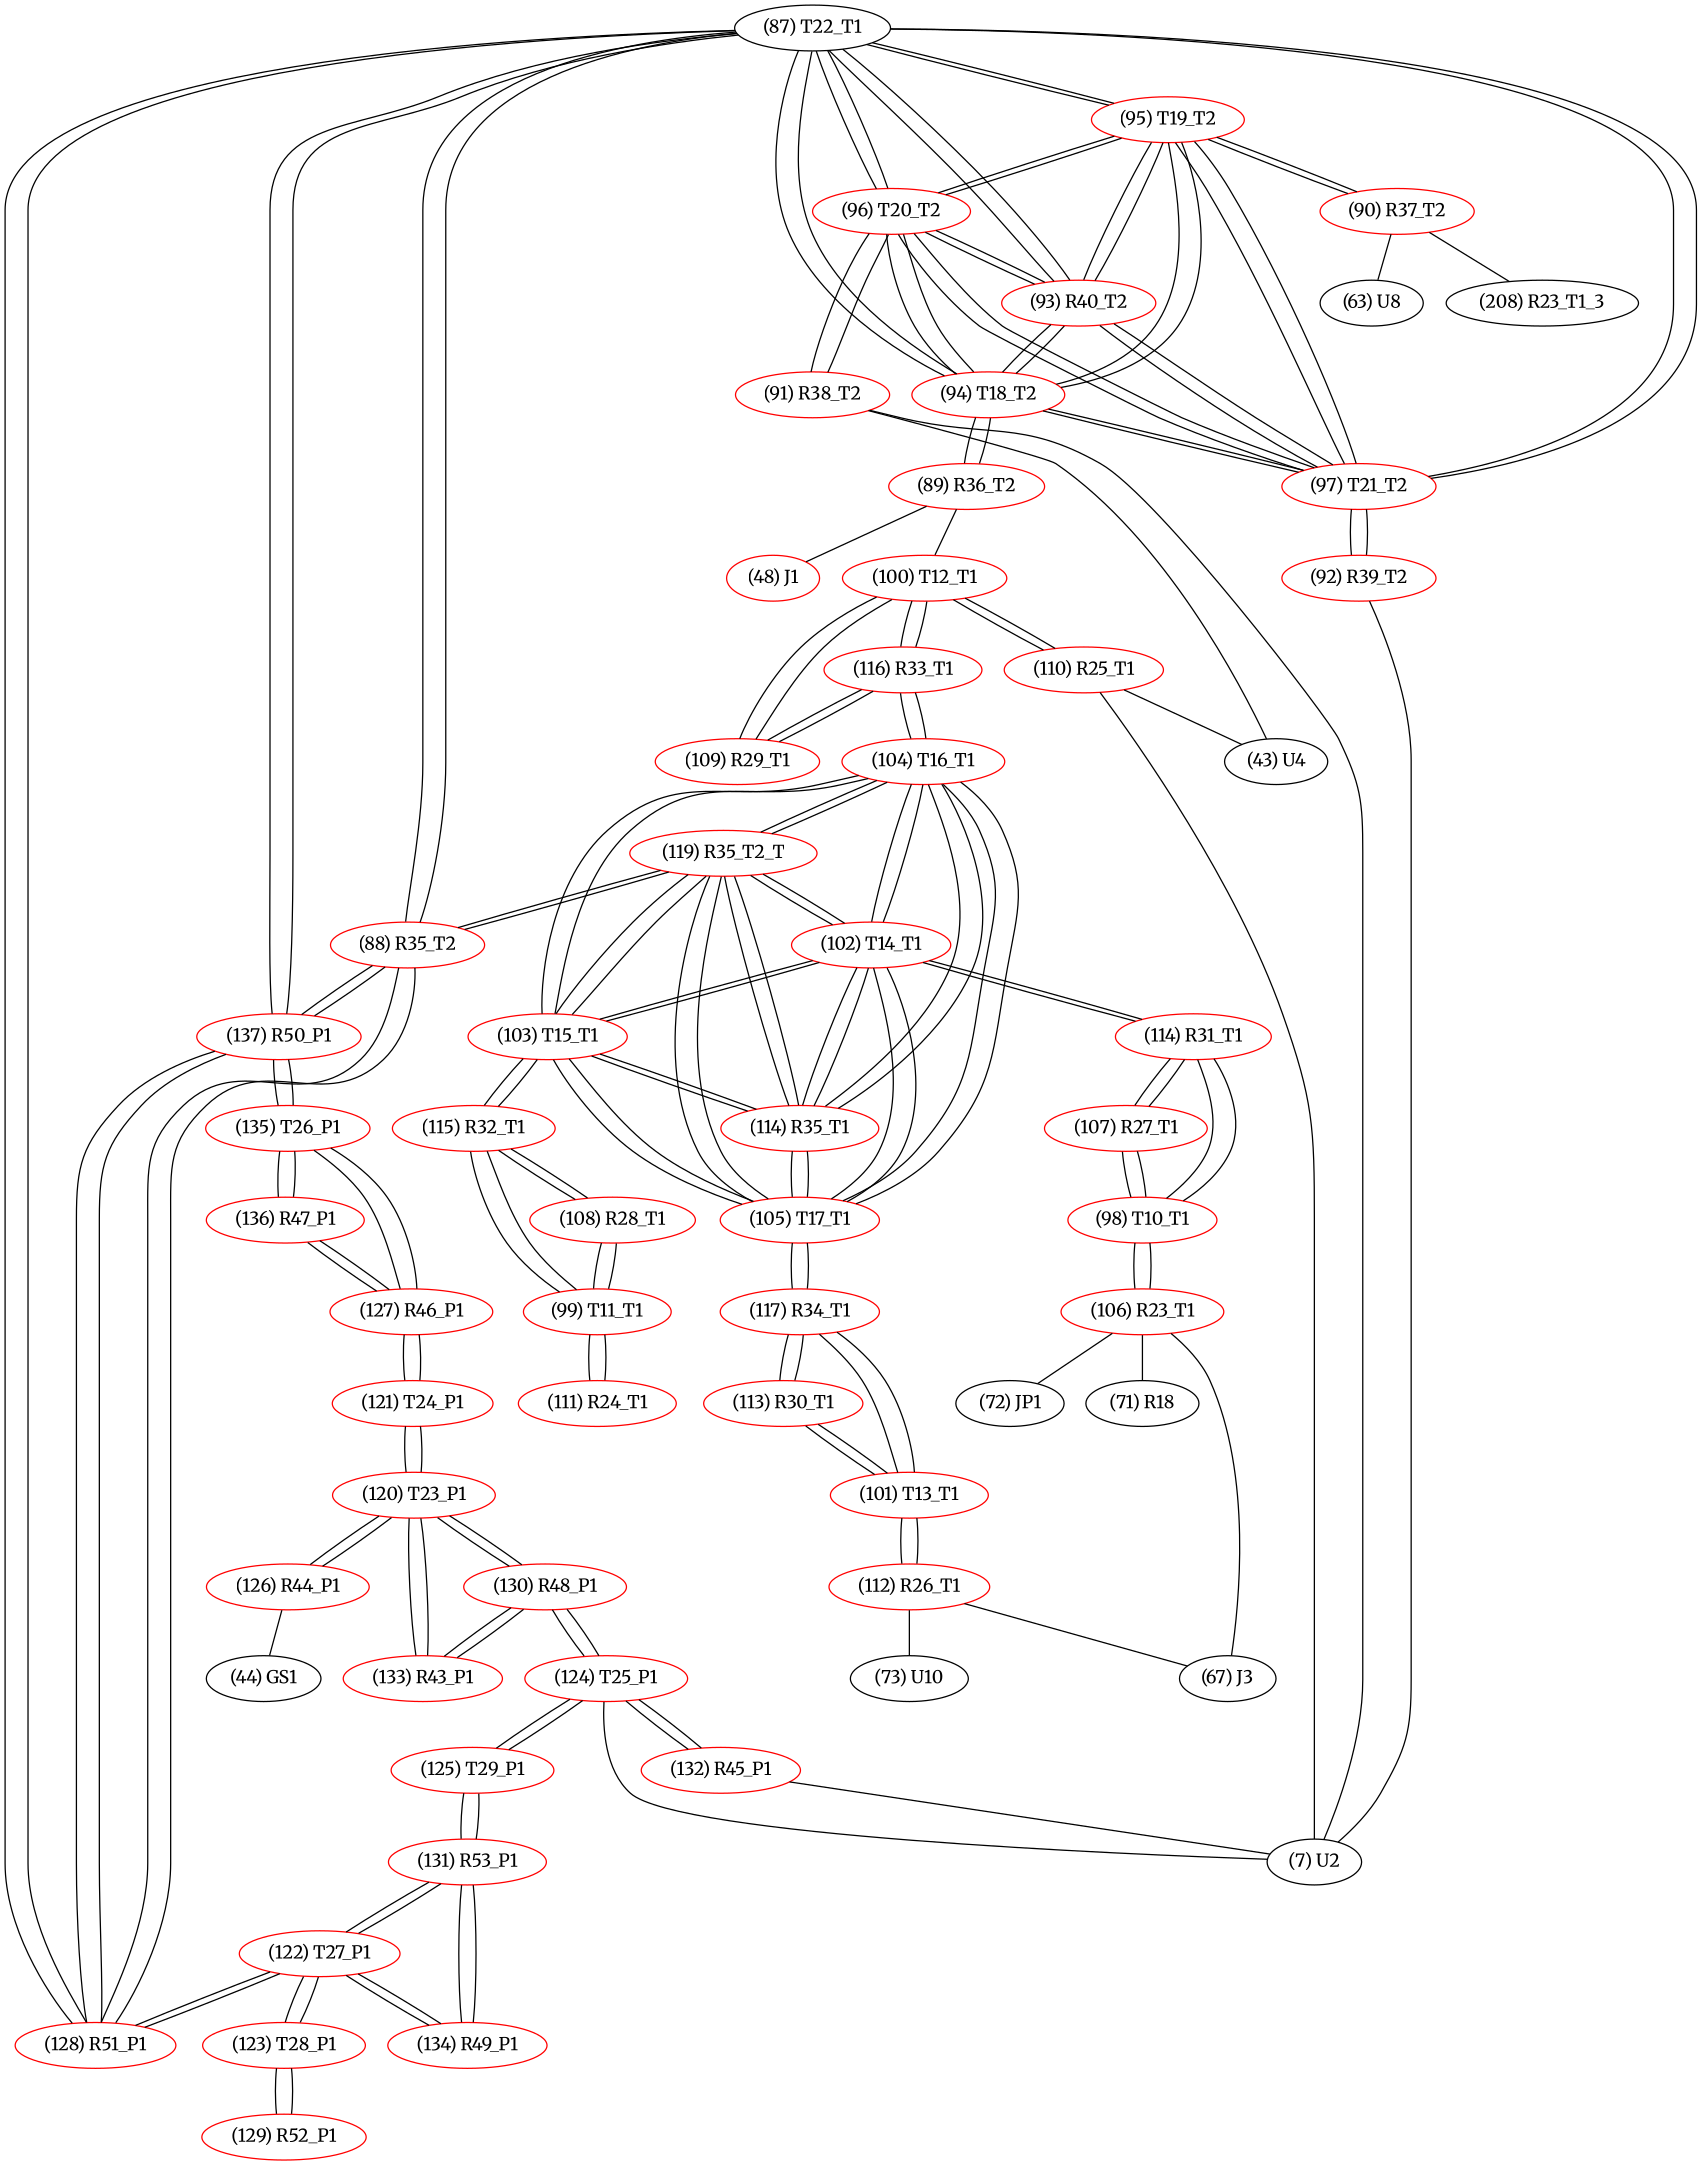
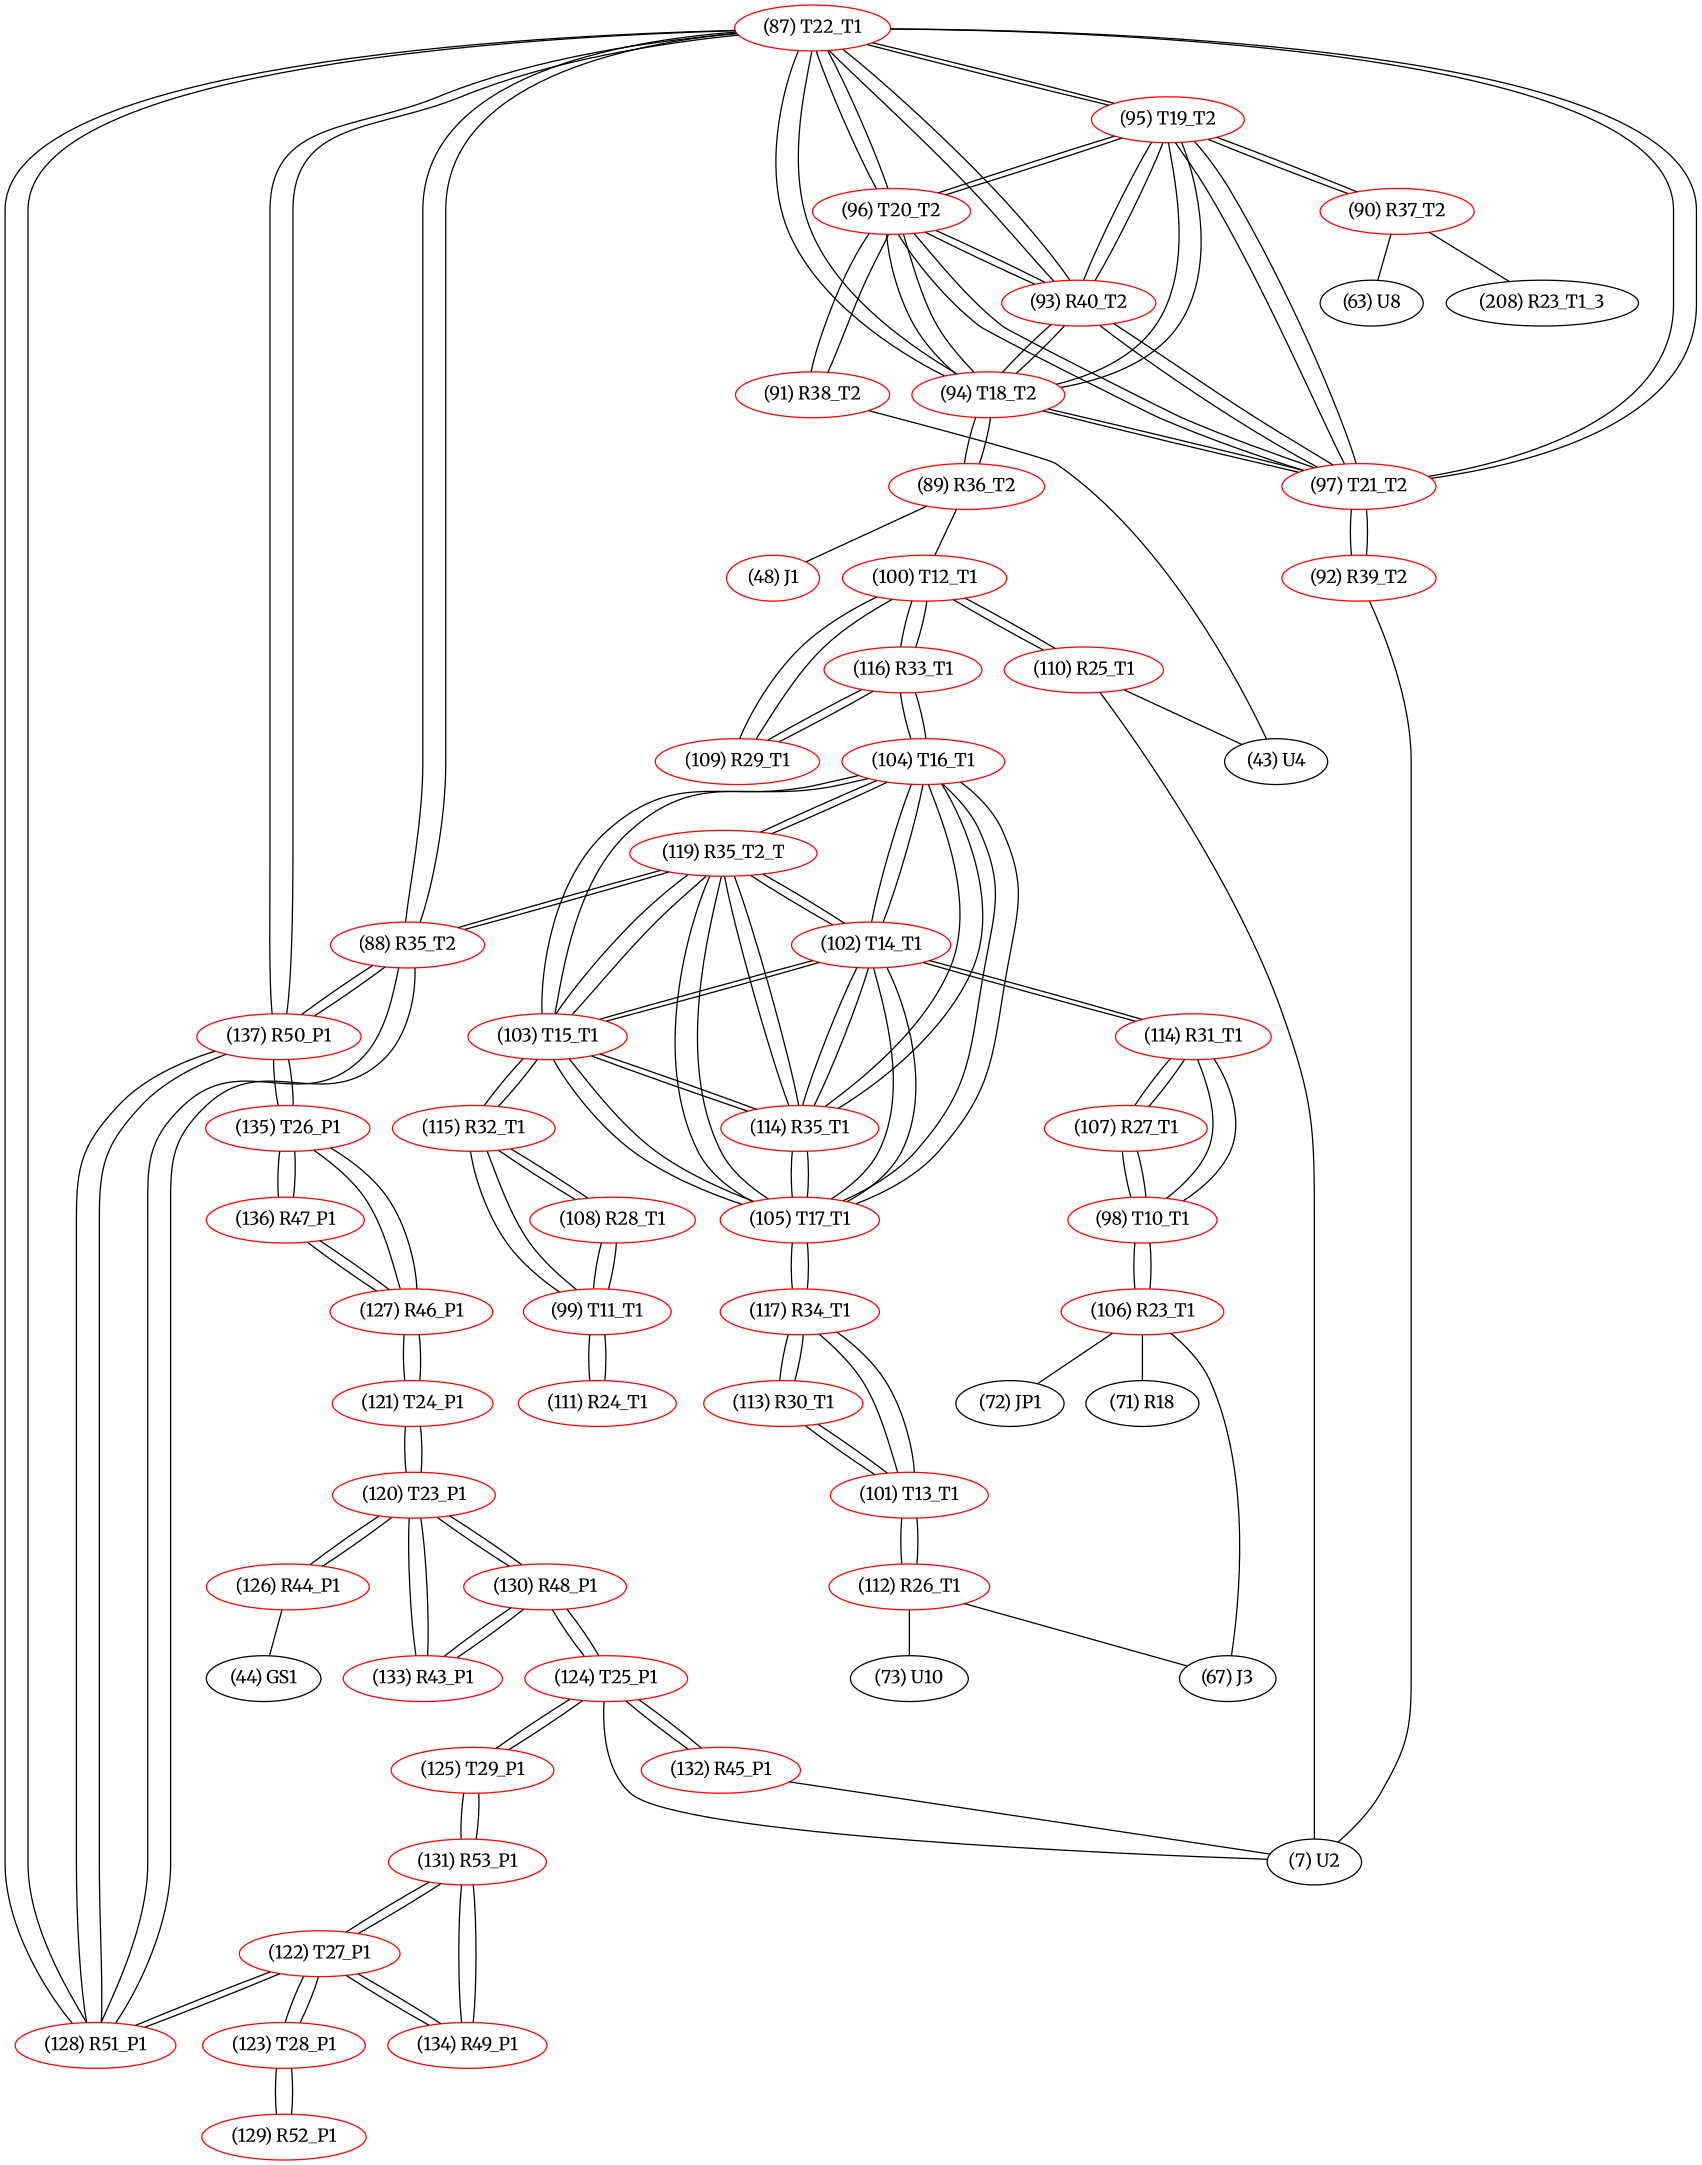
(813, 28) -> (813, 28)
(1363, 988) -> none
